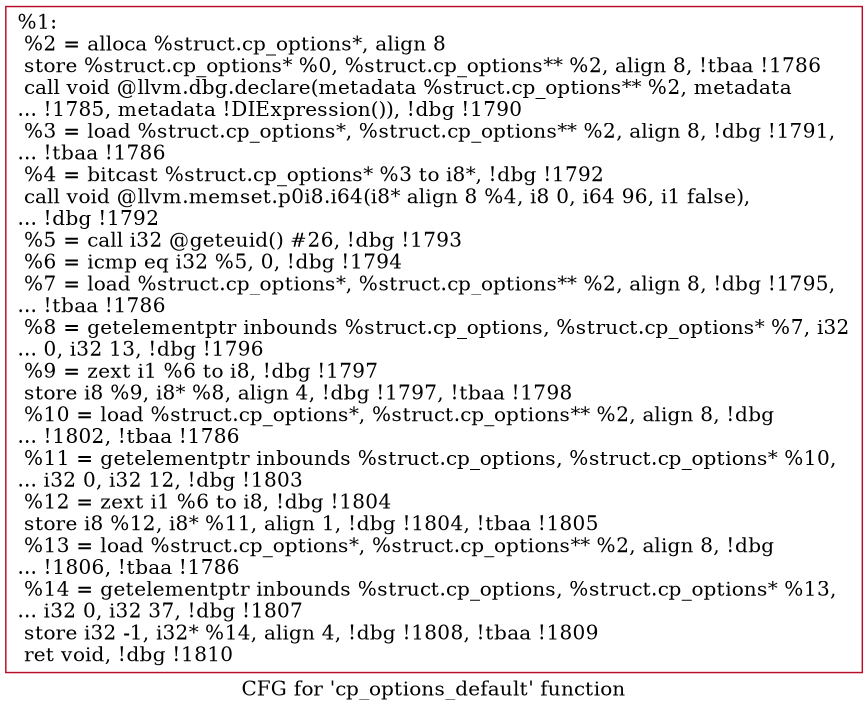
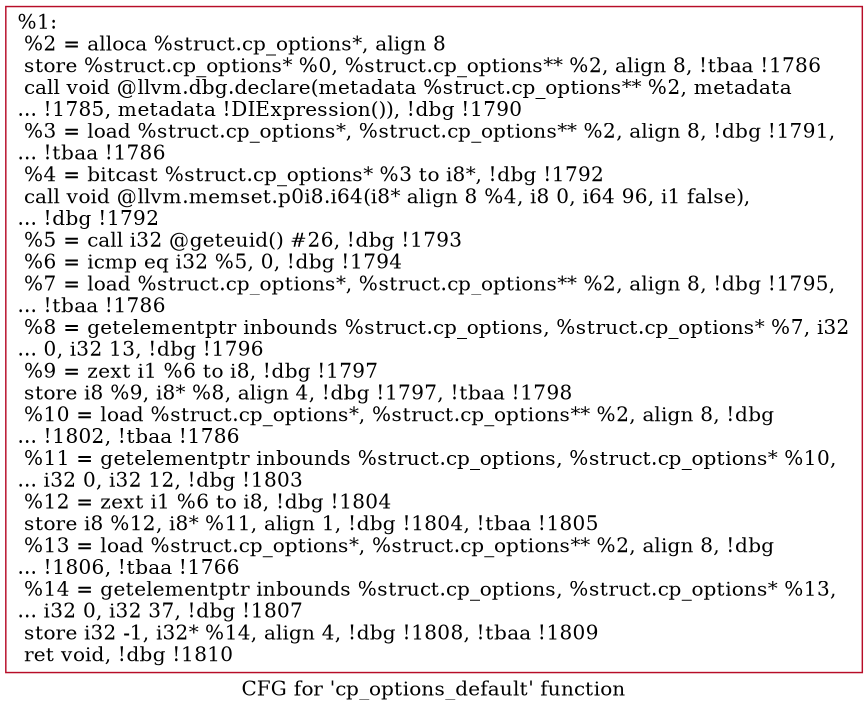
(129, 568) -> (129, 568)
